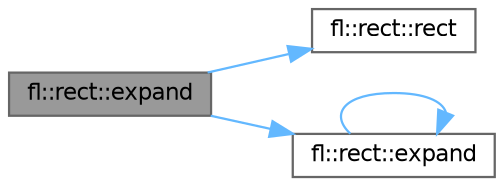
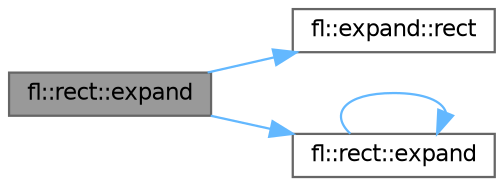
(394, 31) -> (394, 31)
